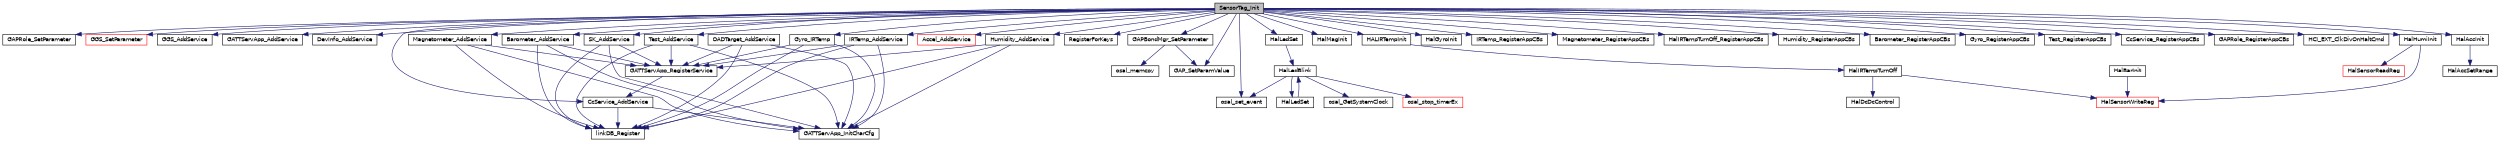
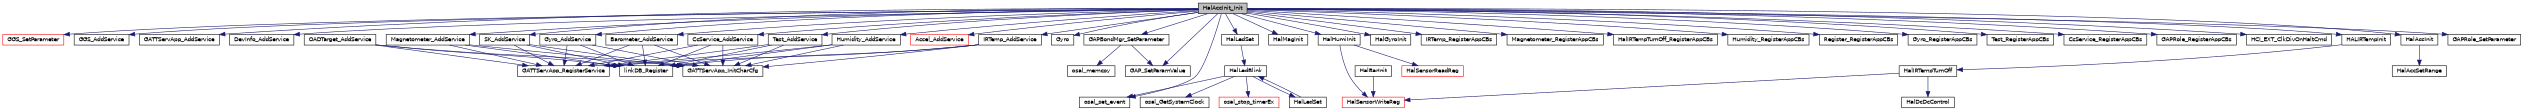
(1239, 8) -> (1223, 8)
(812, 40) -> (568, 40)
(1091, 40) -> (1063, 40)
(1913, 40) -> (1859, 40)
(654, 81) -> (654, 53)
